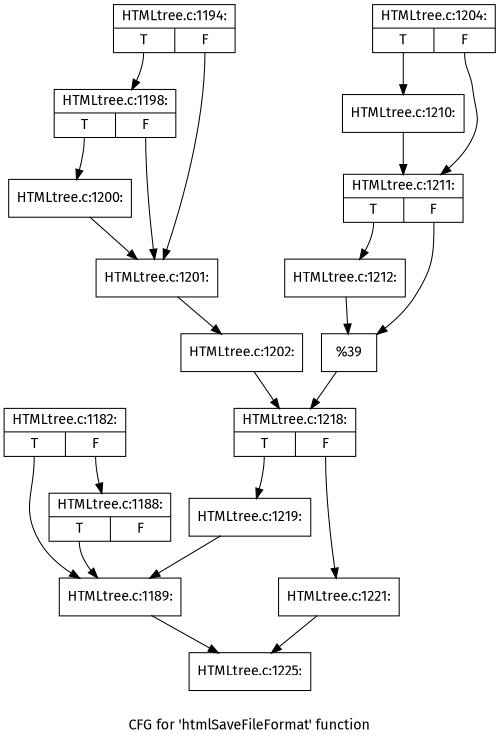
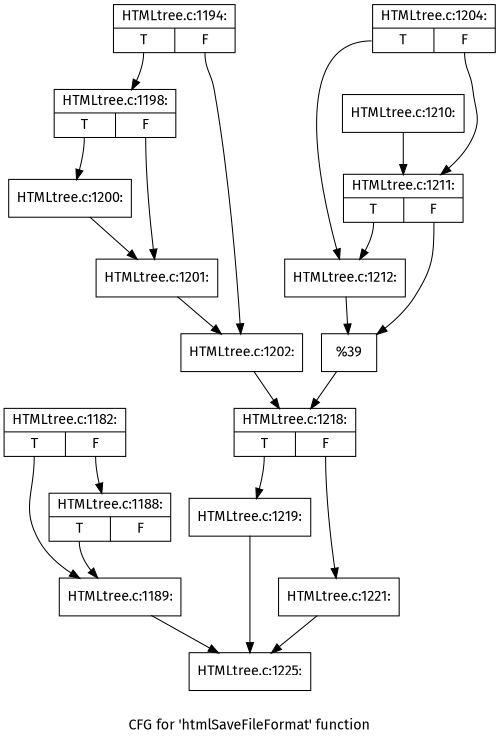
(403, 69) -> (317, 132)
(193, 153) -> (228, 187)
(190, 554) -> (250, 589)
